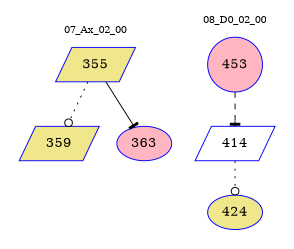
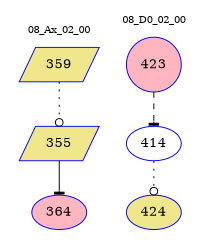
(96, 31) -> (59, 31)
(235, 65) -> (154, 65)
(79, 100) -> (59, 100)
(144, 144) -> (59, 212)
(235, 144) -> (154, 144)
